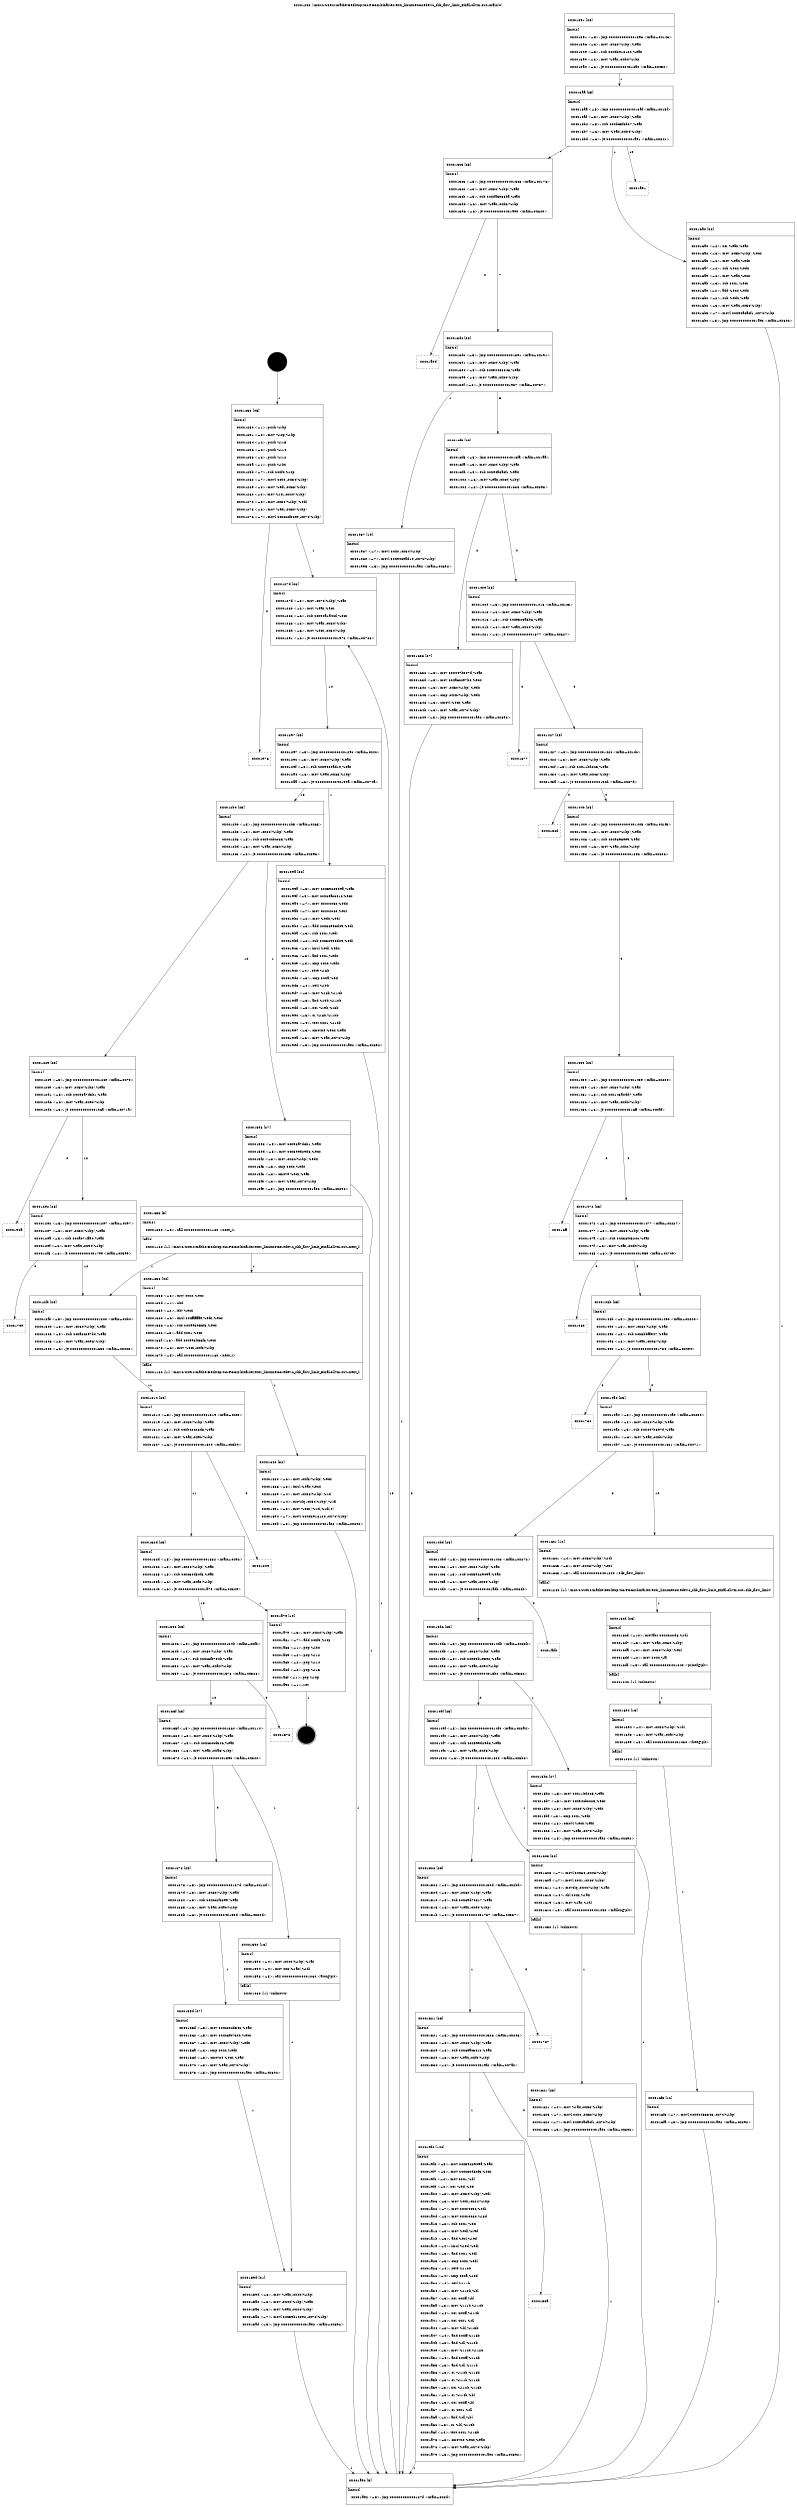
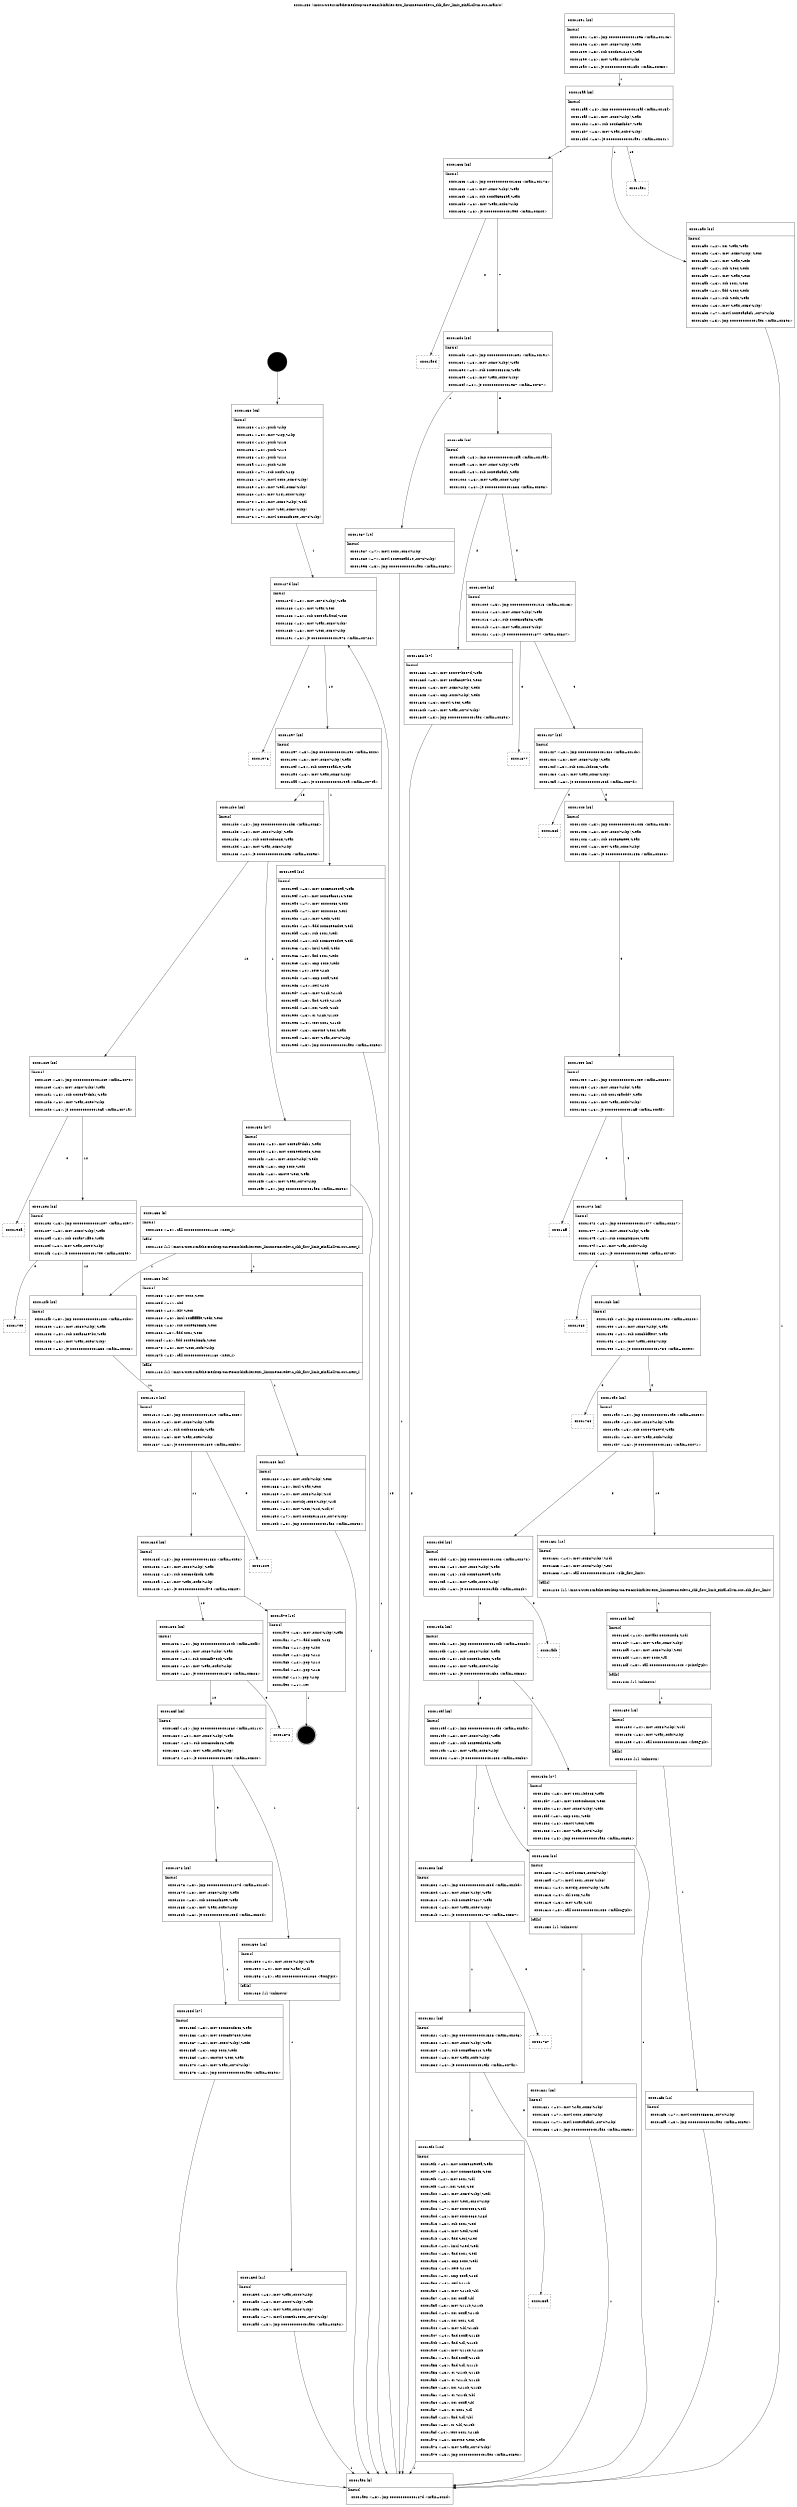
(262, 637) -> (286, 698)
(261, 2174) -> (180, 2333)
